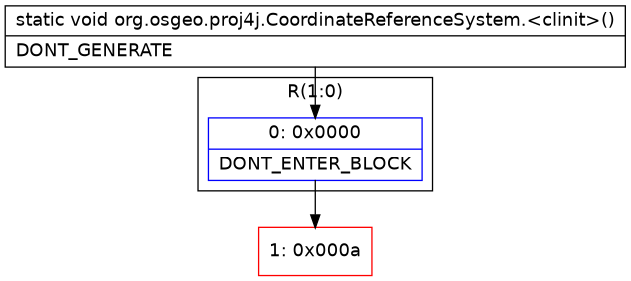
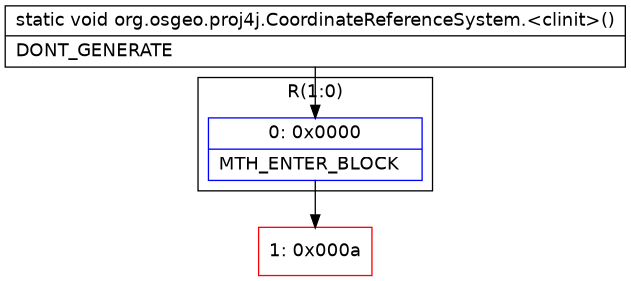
(315, 164) -> (309, 164)
